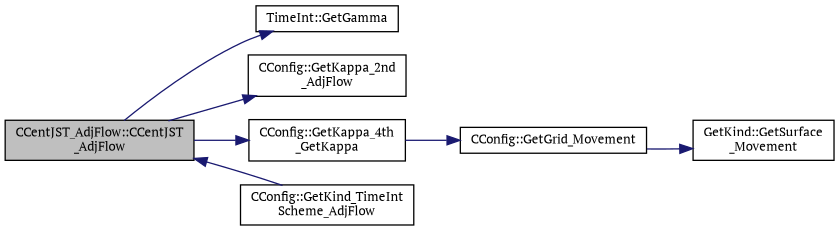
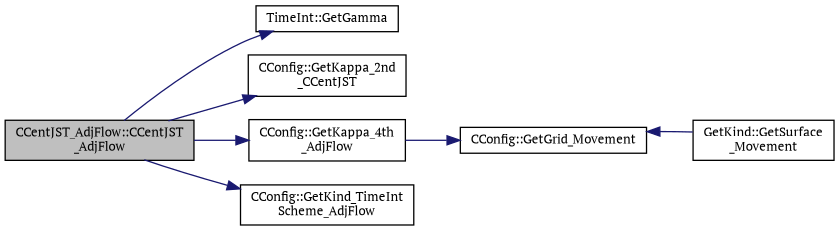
(327, 76) -> (327, 76)
(327, 140) -> (327, 140)
(663, 149) -> (676, 132)
(245, 173) -> (186, 173)
